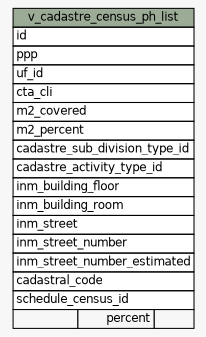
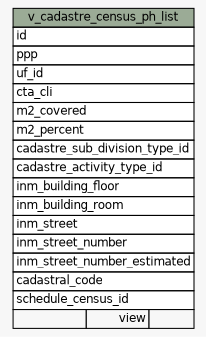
(129, 318) -> (132, 318)
